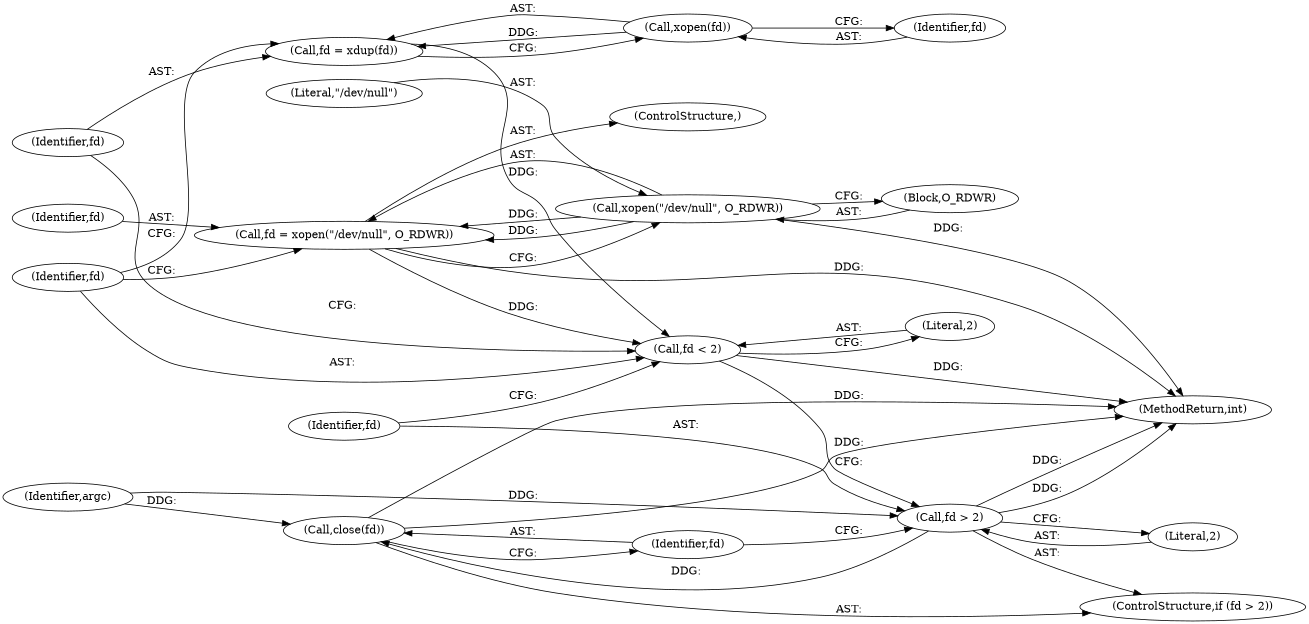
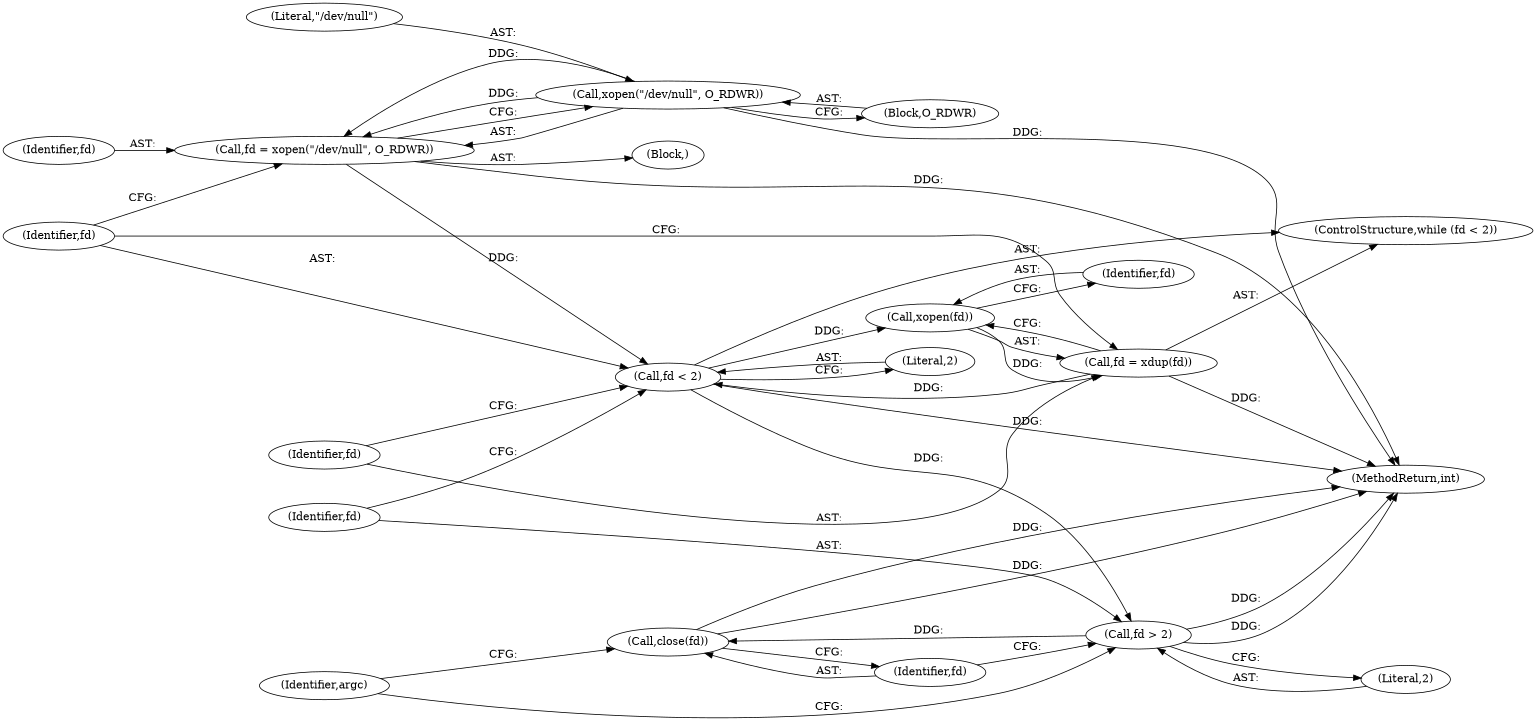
(688, 117) -> (668, 155)
none -> (1406, 231)
none -> (793, 349)
none -> (1269, 420)
(851, 462) -> (930, 459)
(525, 496) -> (831, 707)
(164, 501) -> (505, 655)
(1193, 607) -> none
